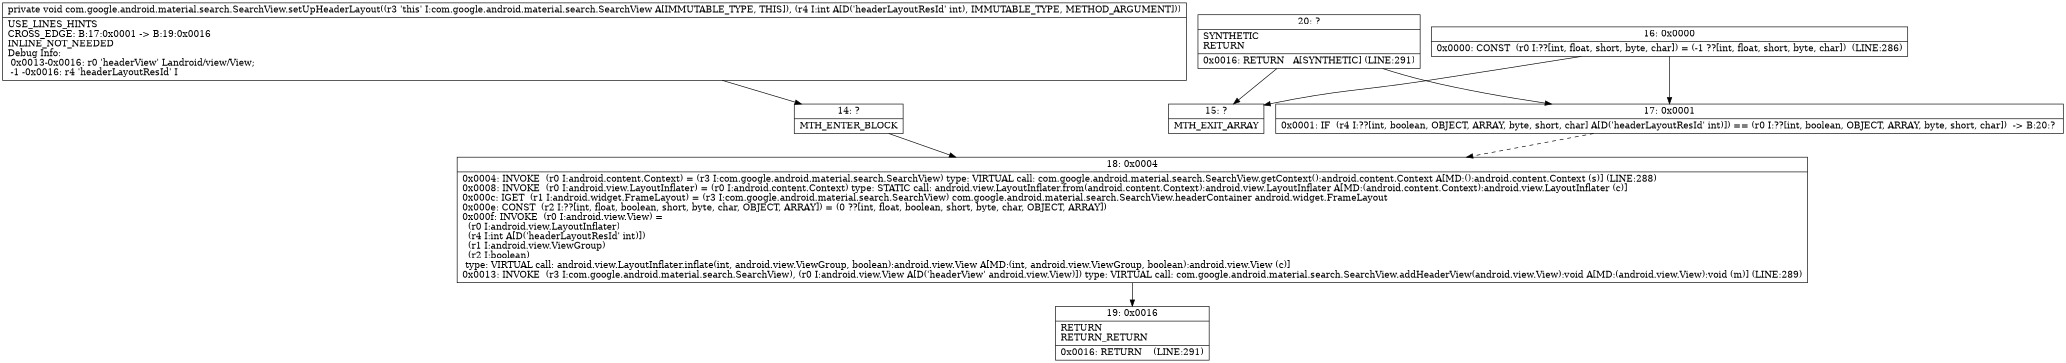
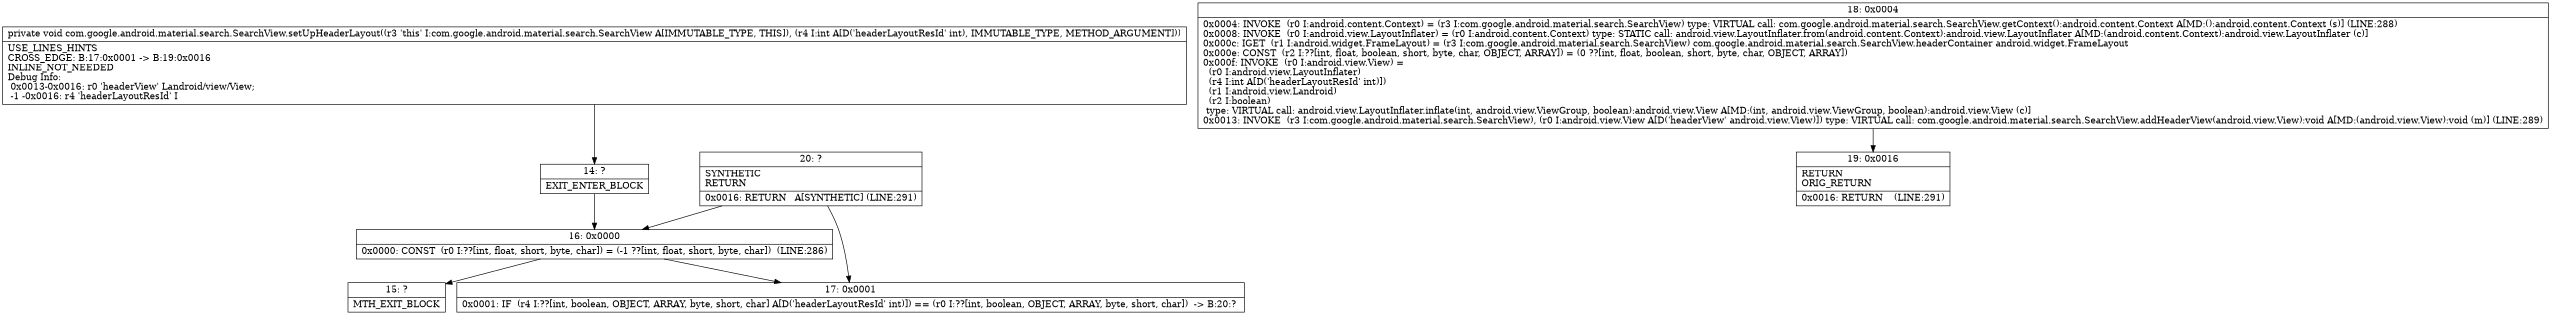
(1258, 84) -> (685, 217)
(849, 126) -> (594, 186)
(1216, 126) -> (397, 304)
(919, 144) -> (594, 208)
(1533, 145) -> none
(534, 246) -> (1270, 92)
(1104, 338) -> (1837, 183)
